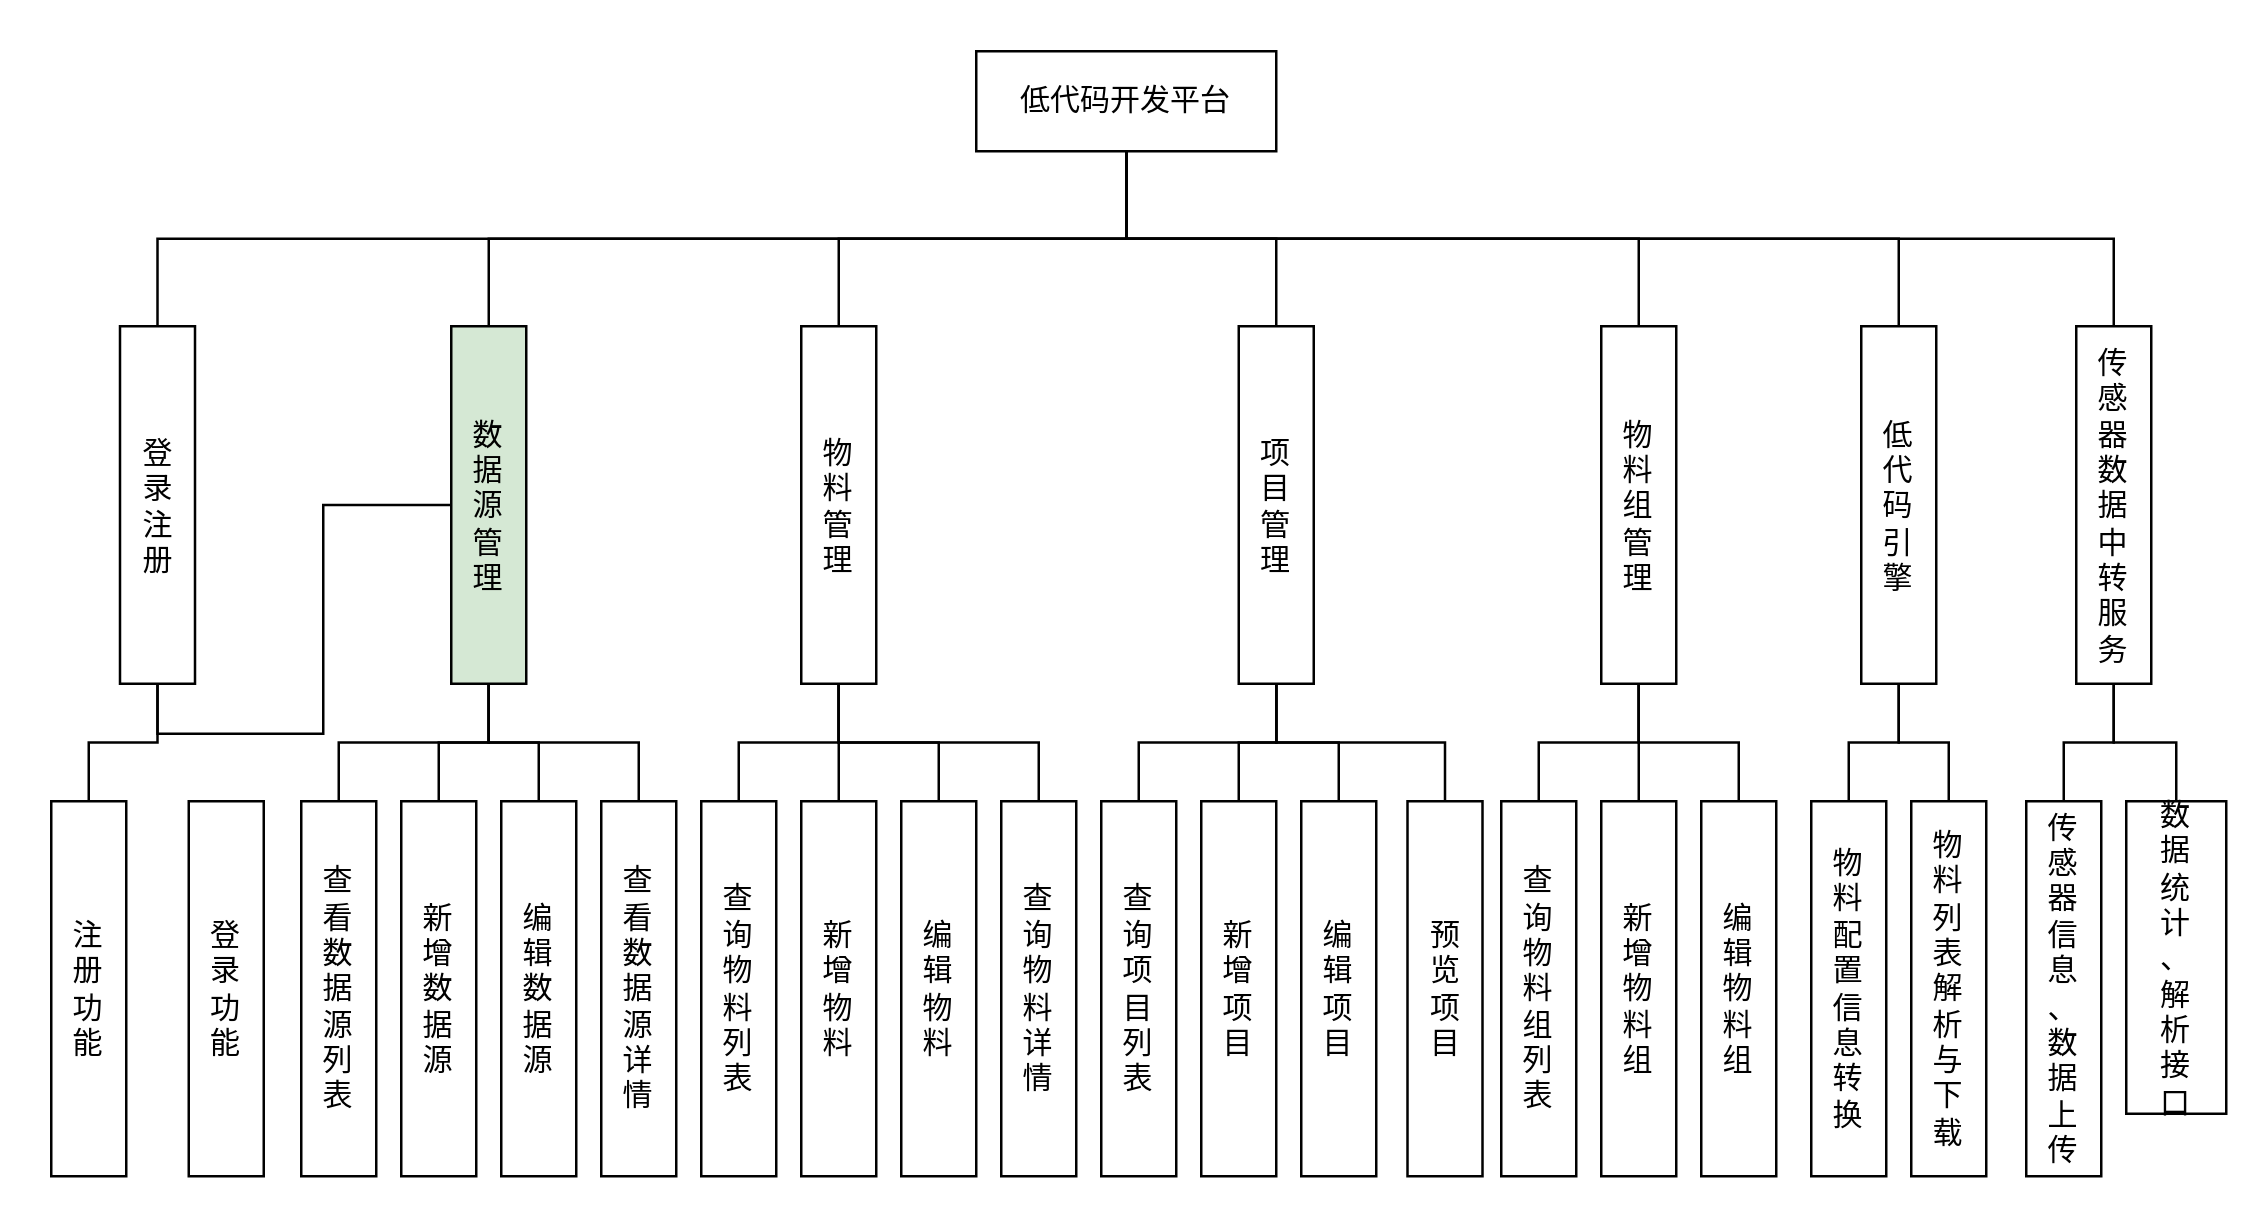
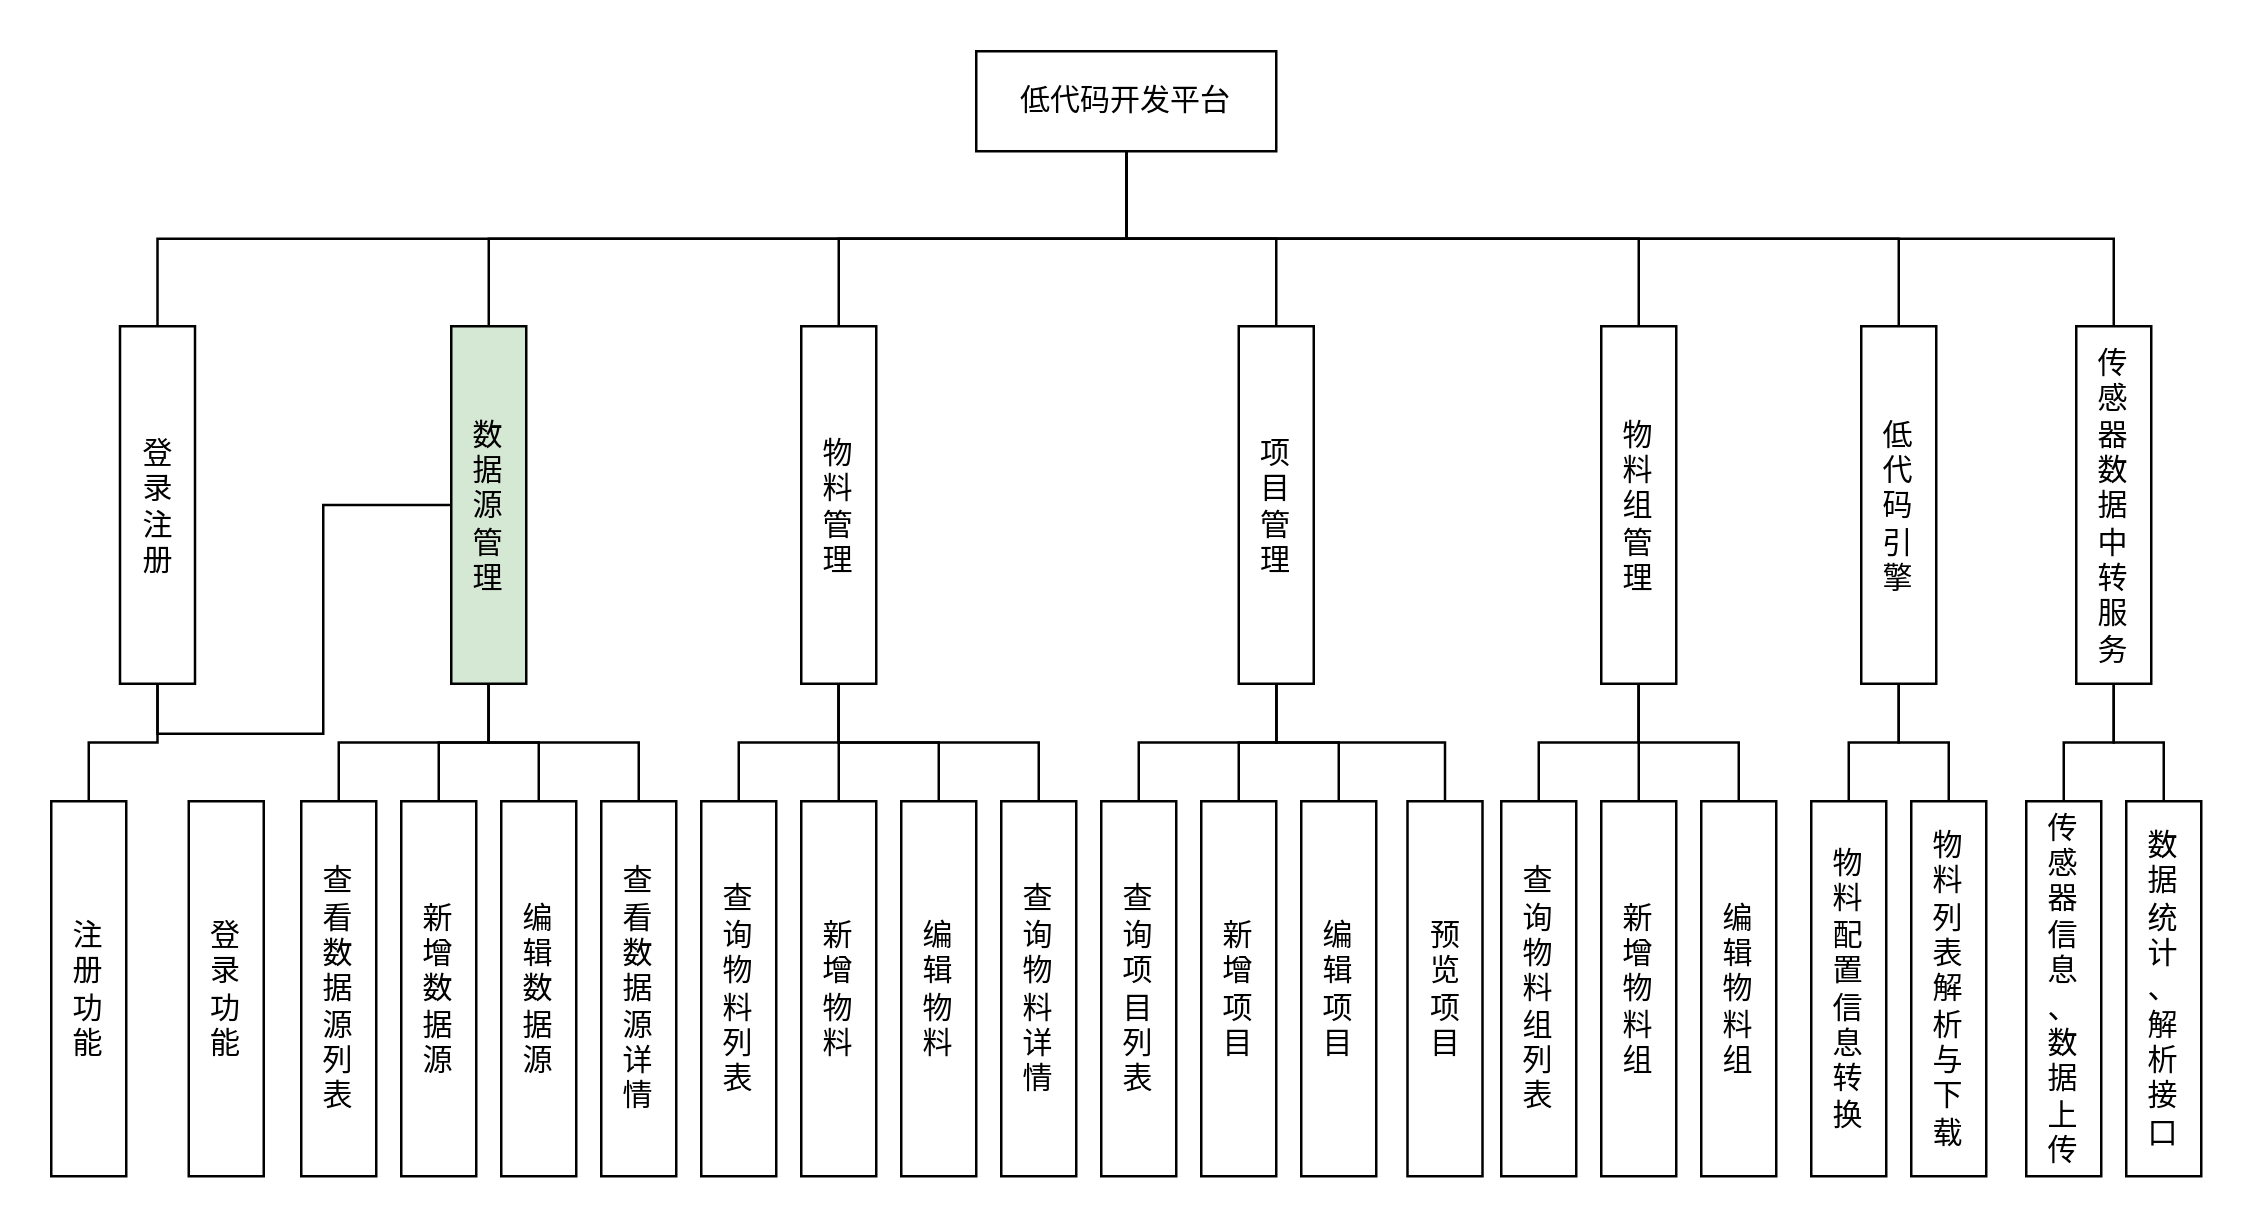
(2176, 958) -> (2164, 989)
